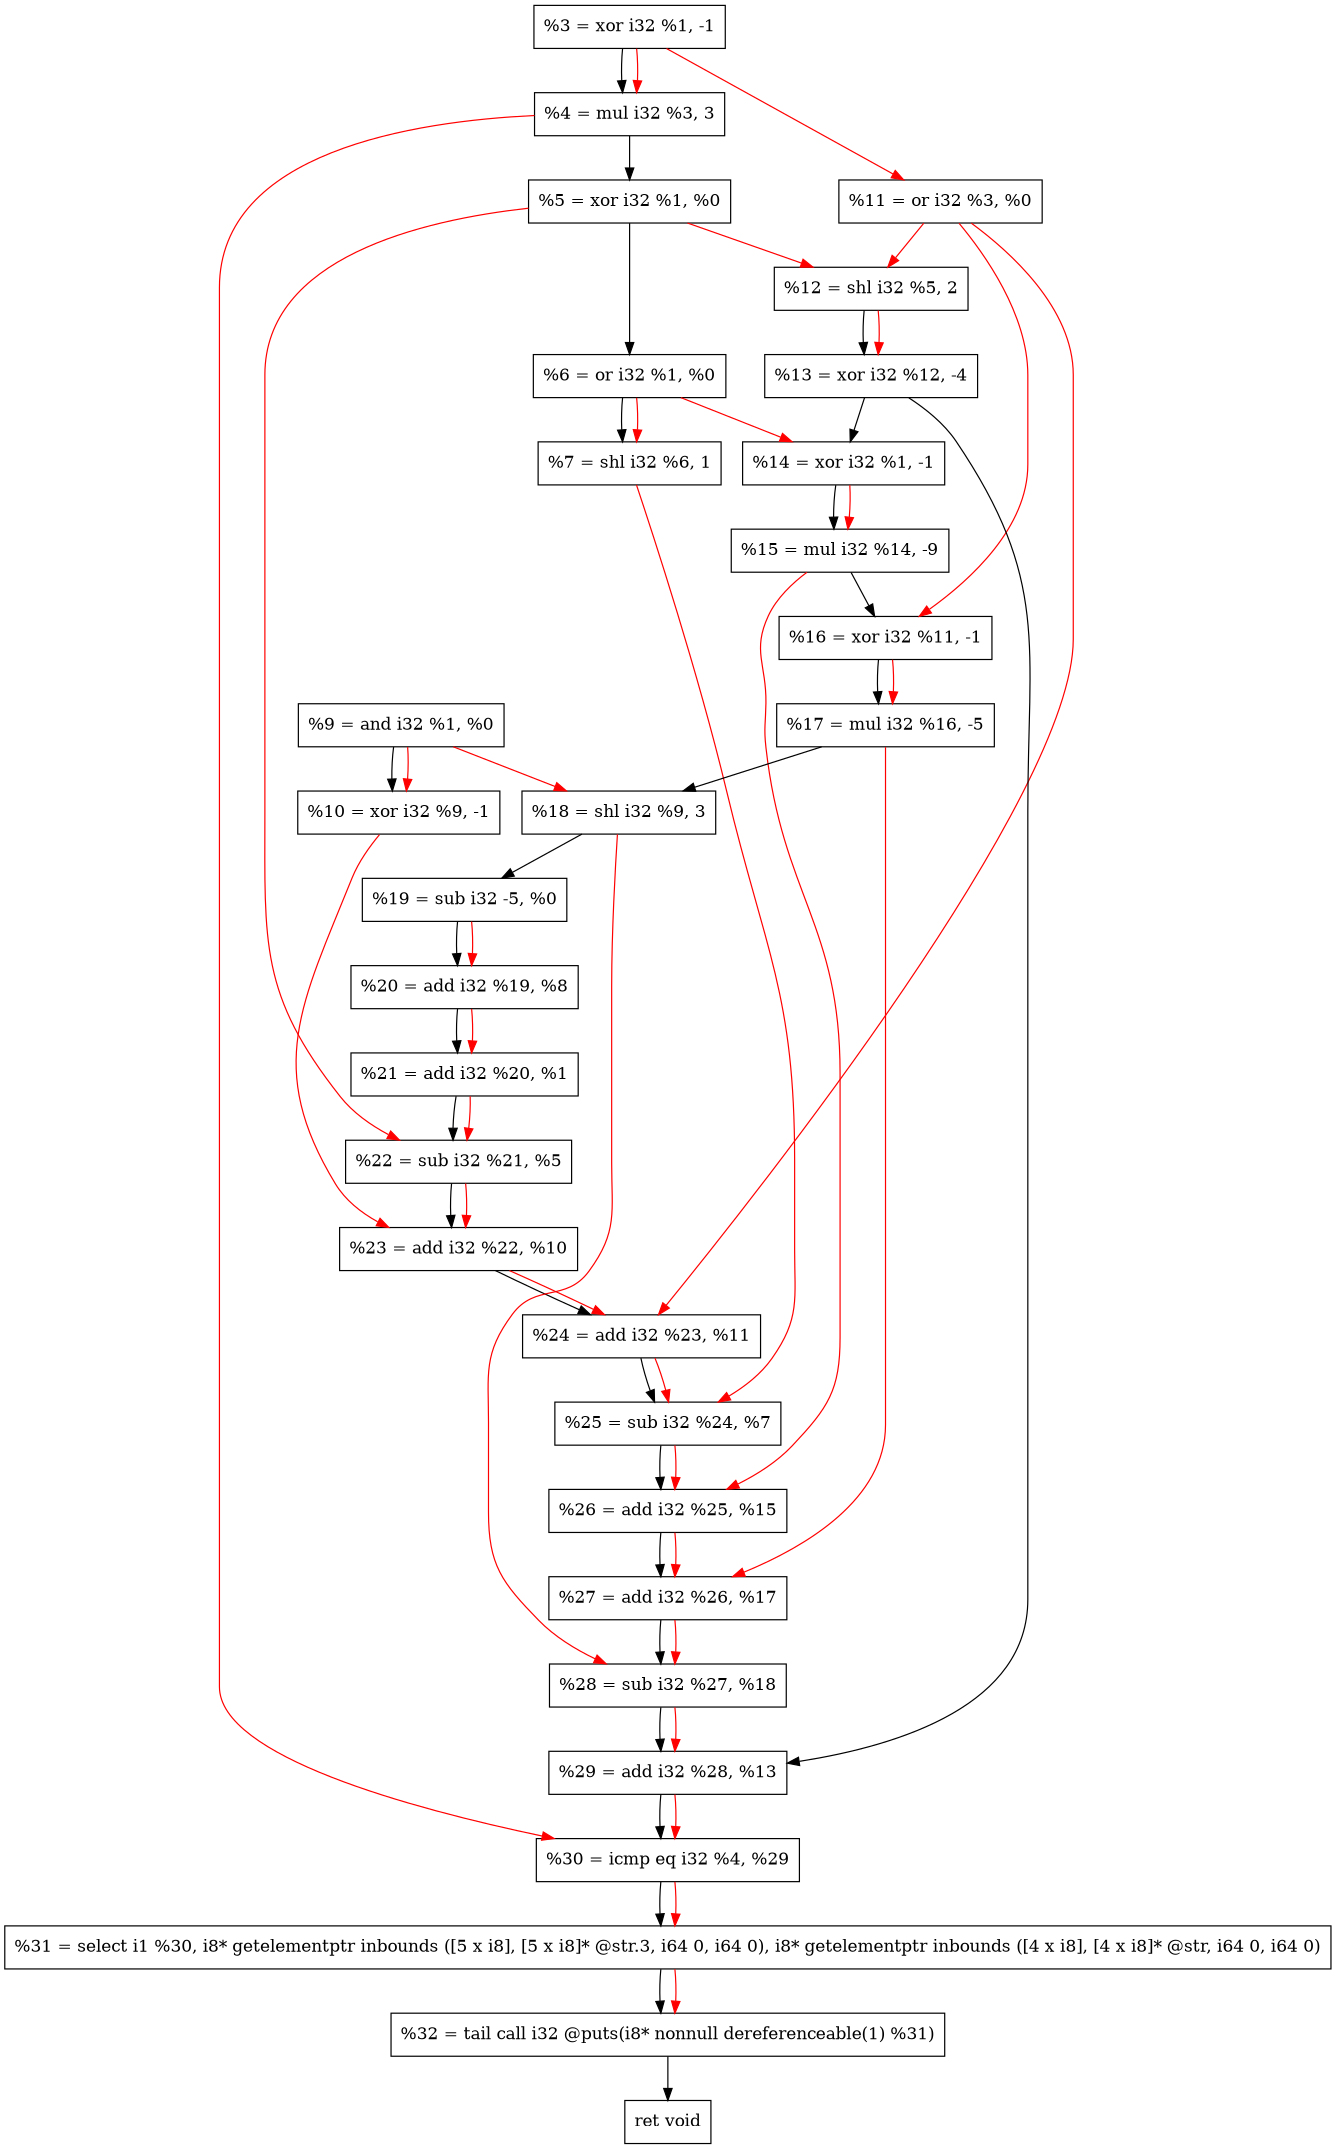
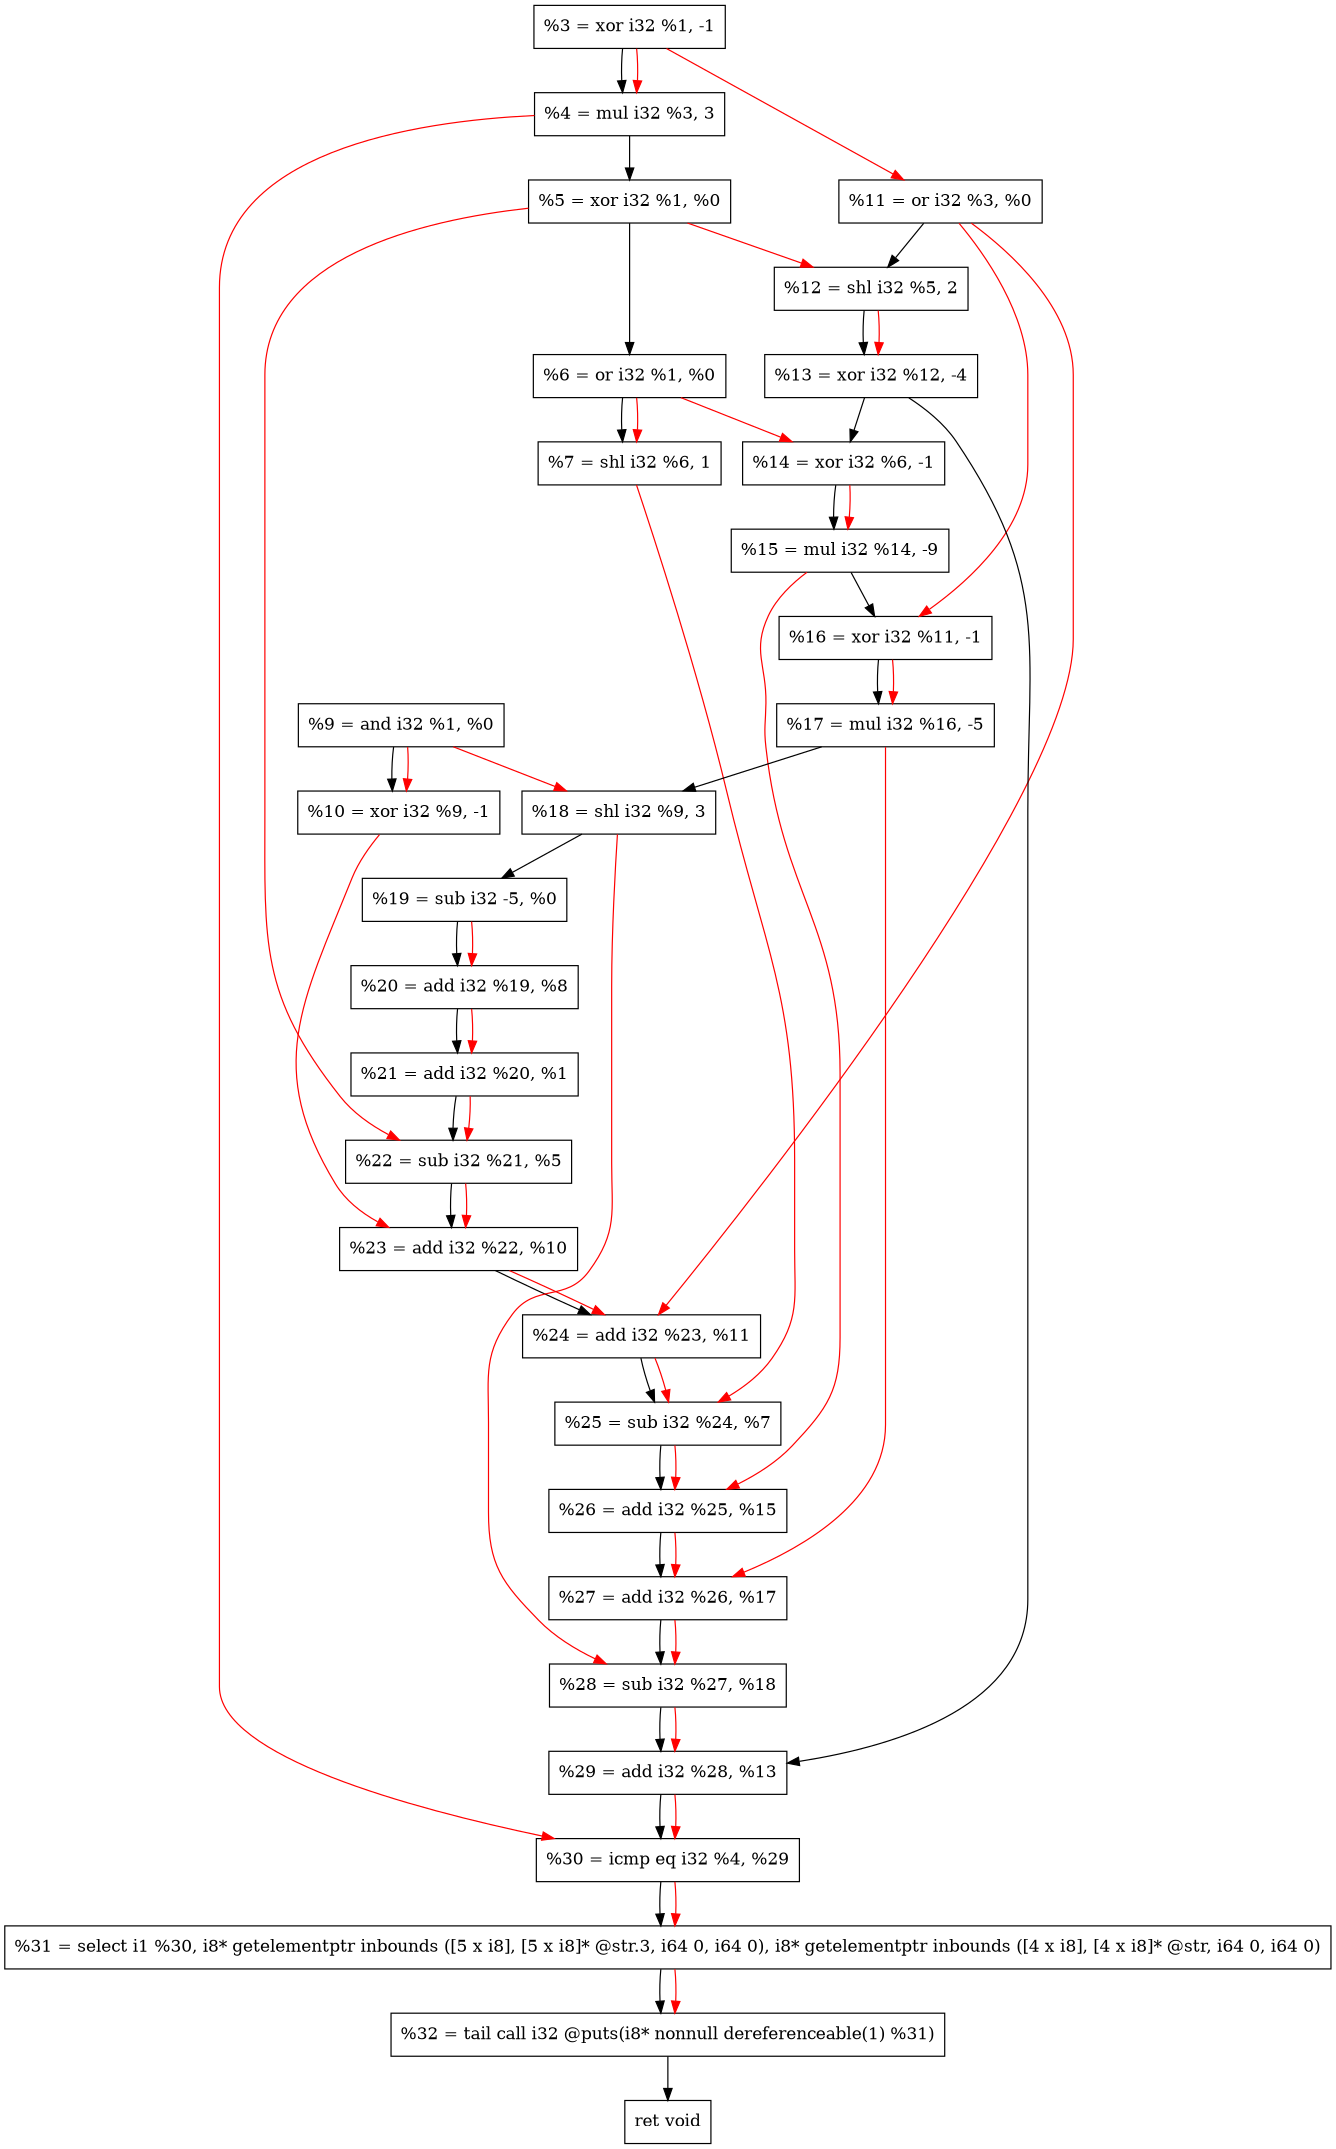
(910, 240) -> (910, 240)
(844, 463) -> (844, 463)
